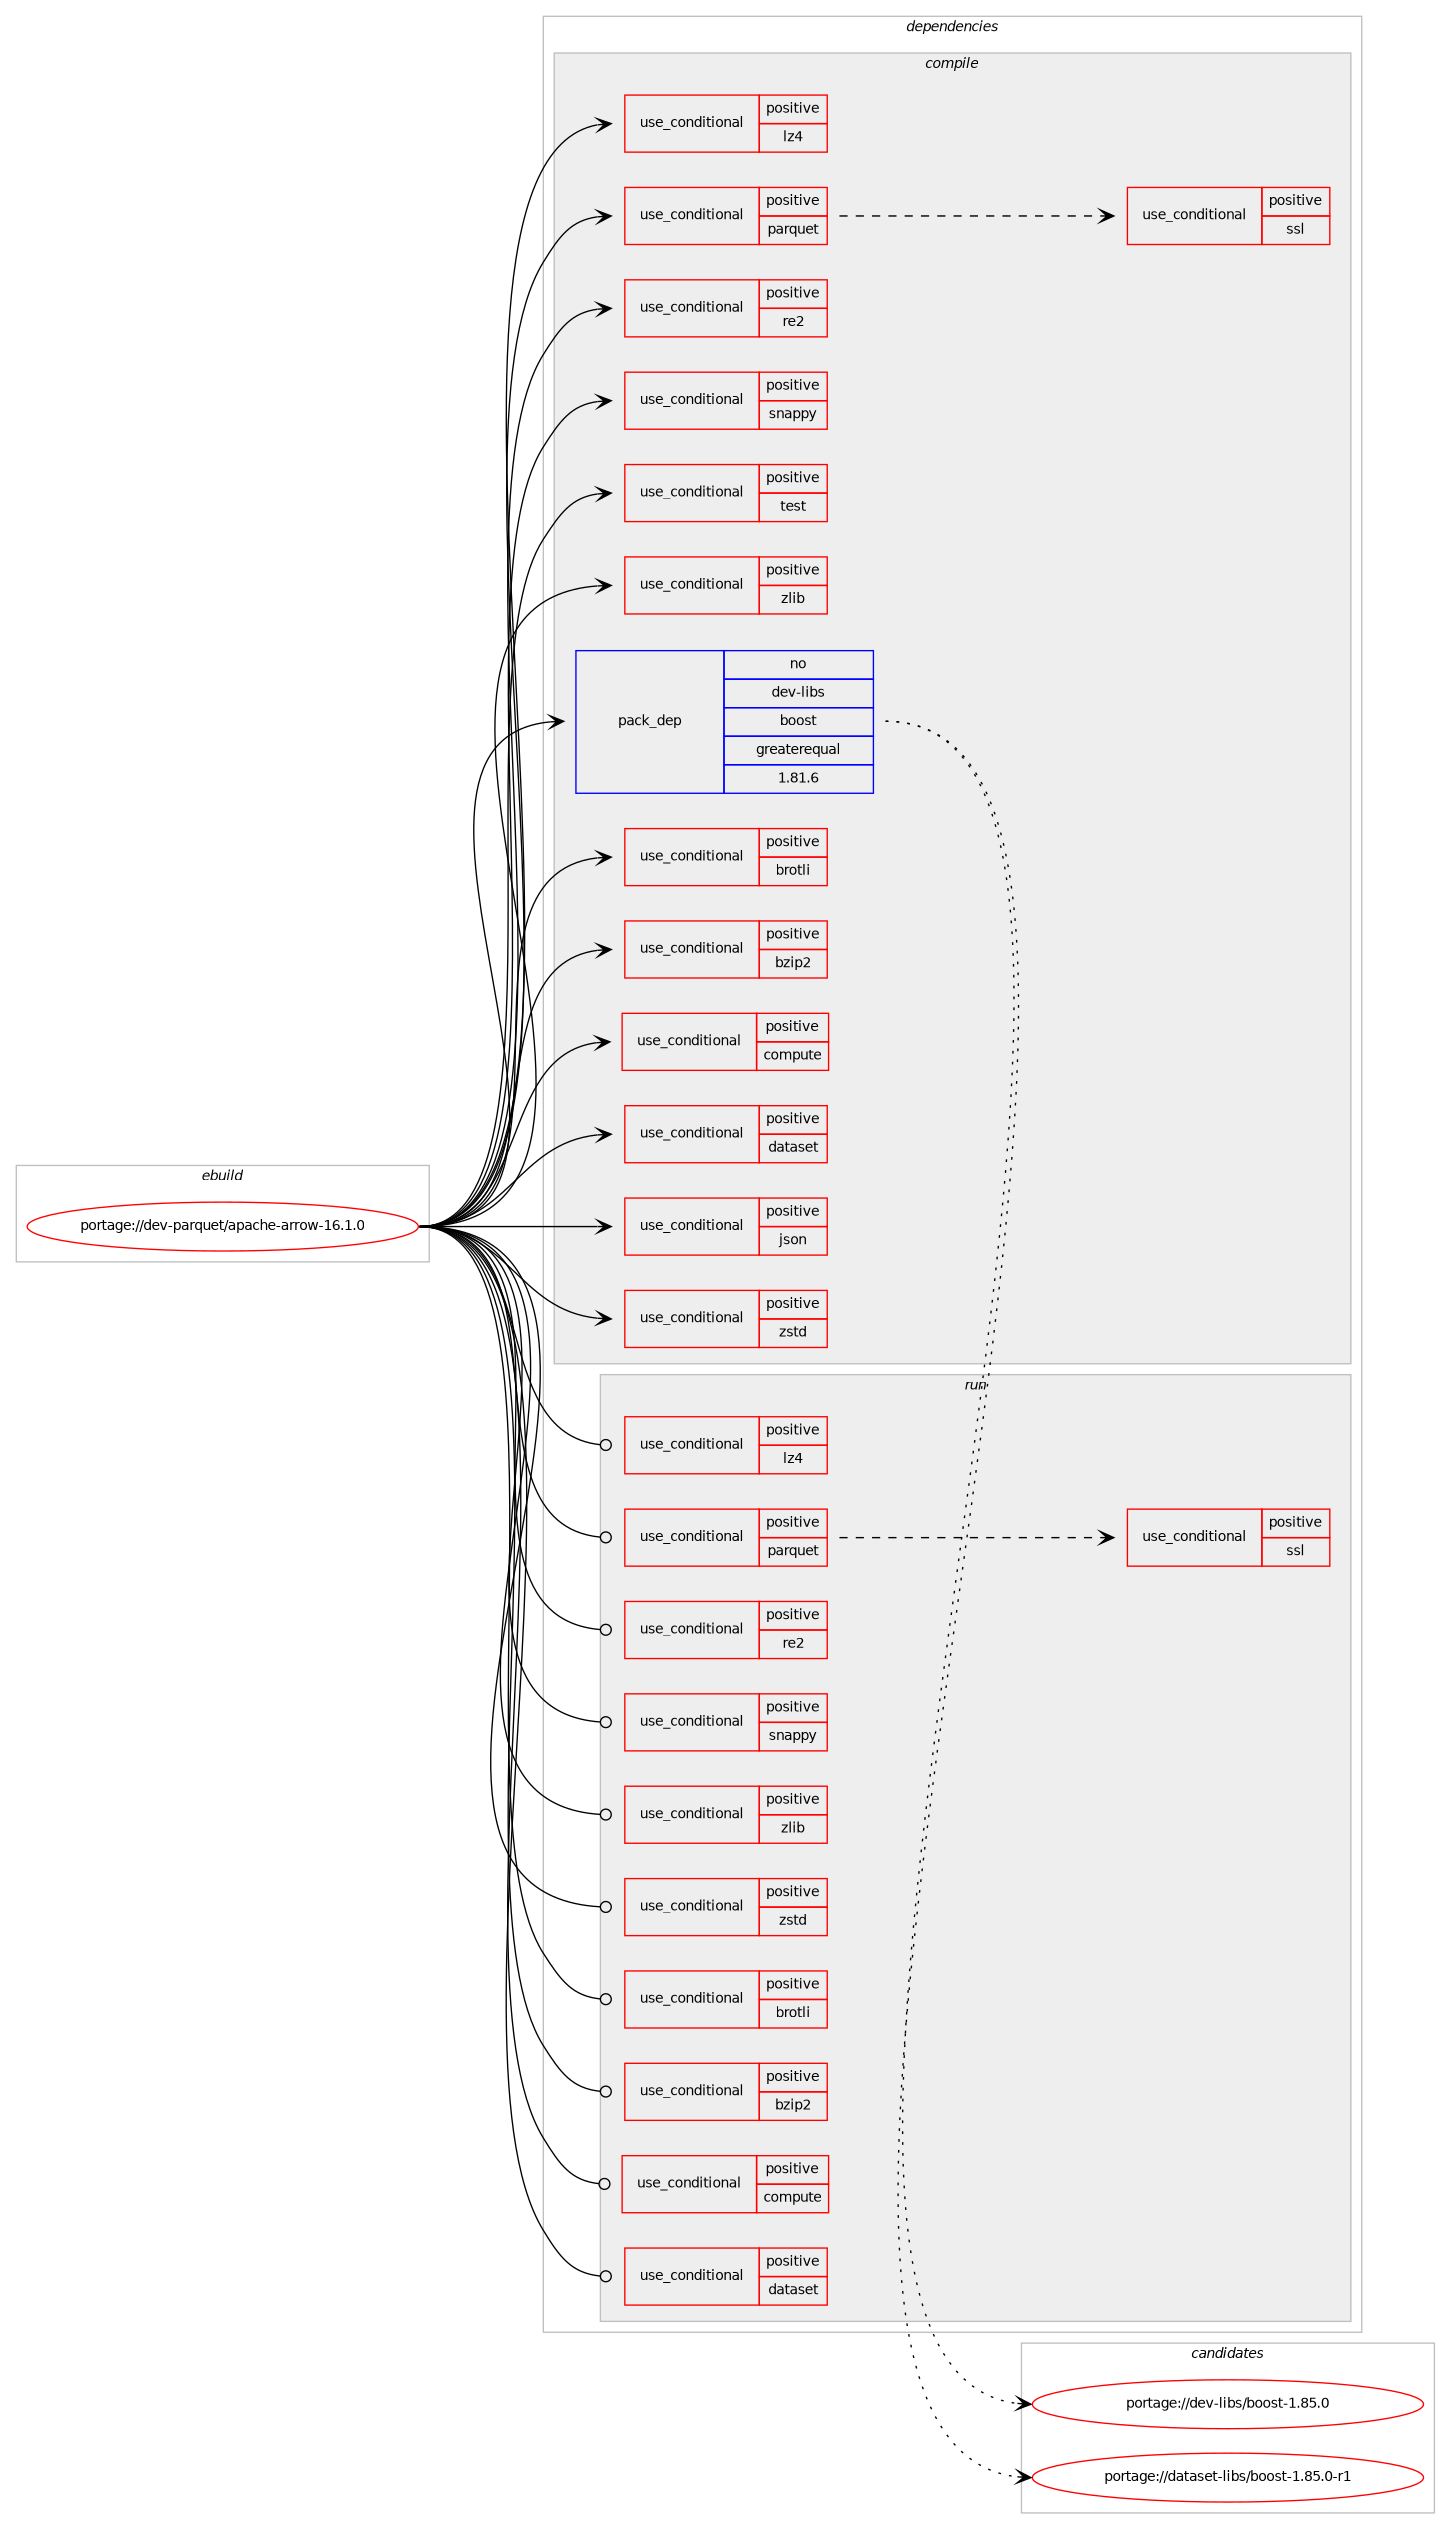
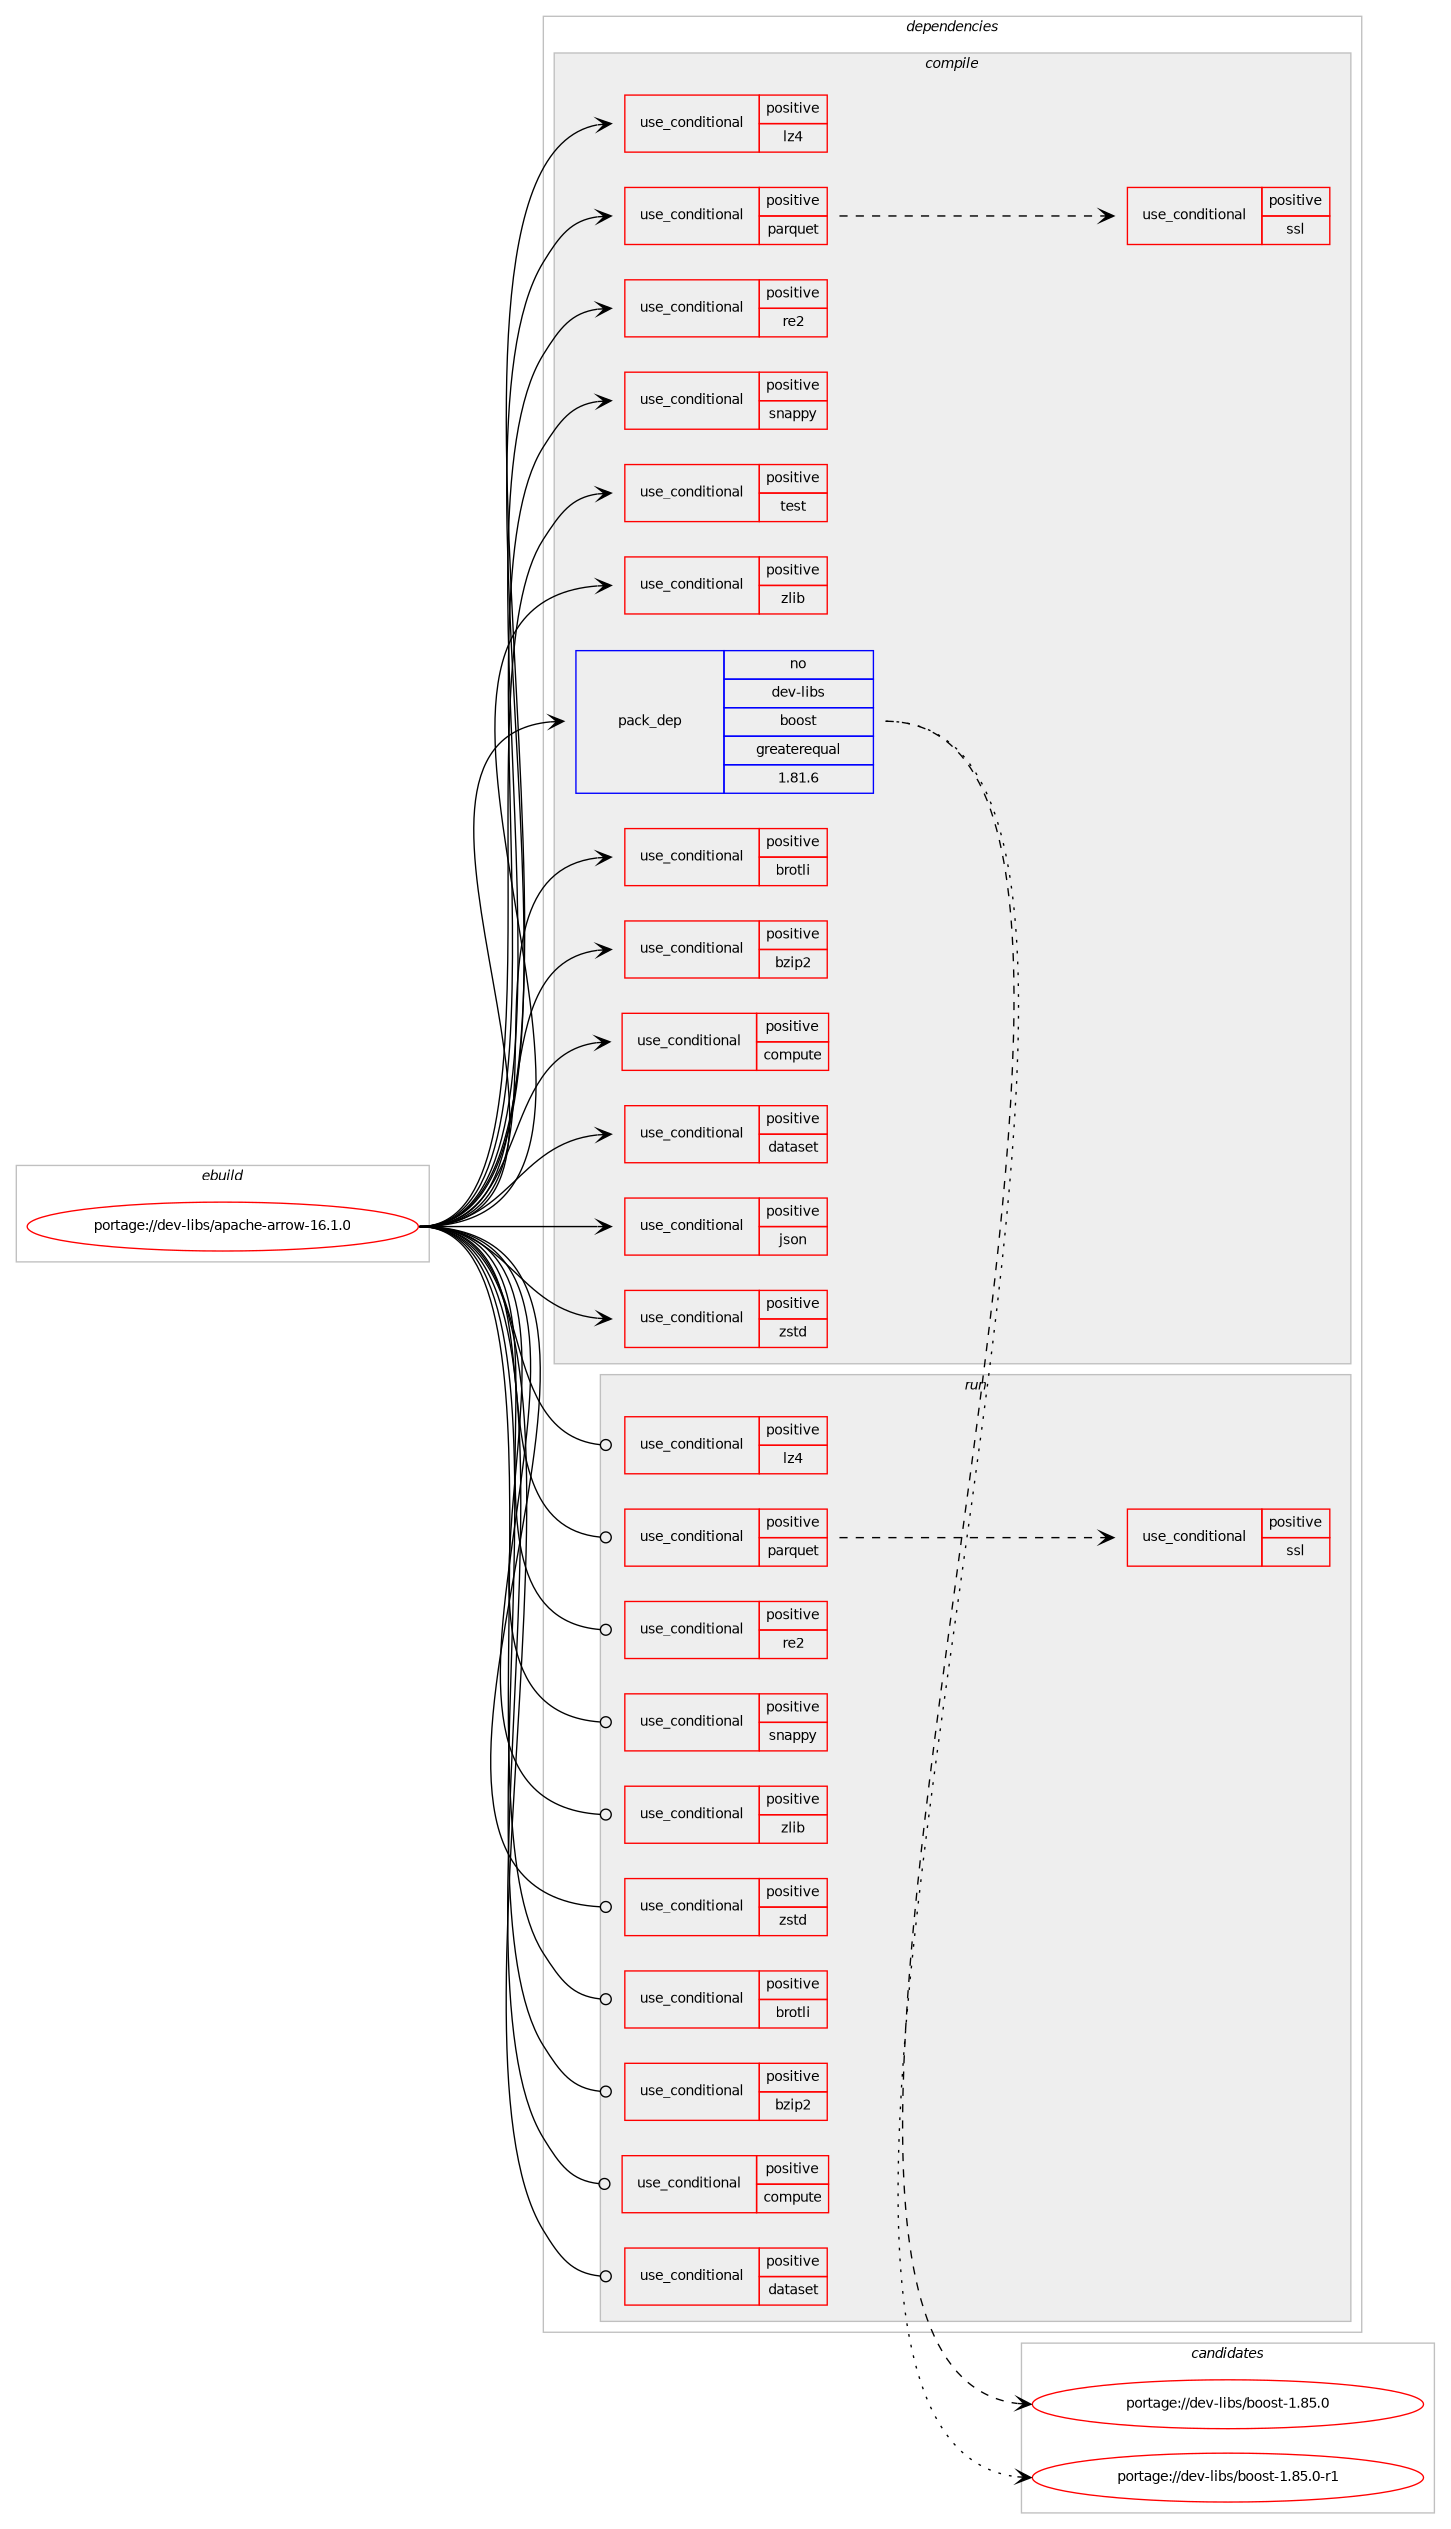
(223, 1227) -> (223, 1227)
(959, 1556) -> (959, 1556)
(1228, 2478) -> (1228, 2478)
